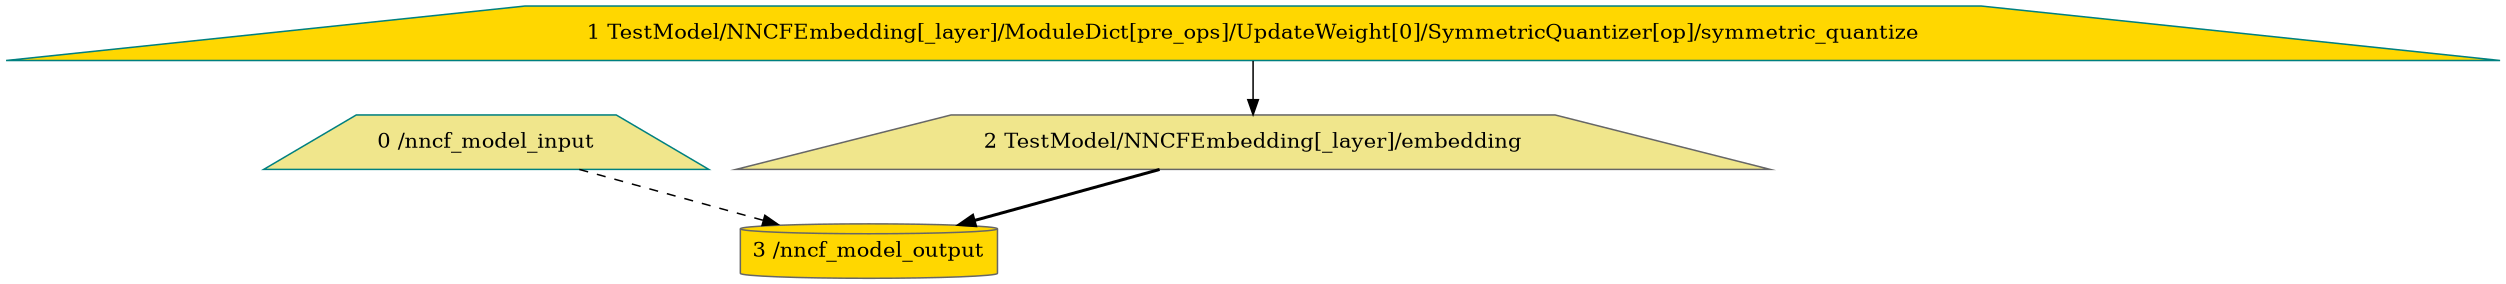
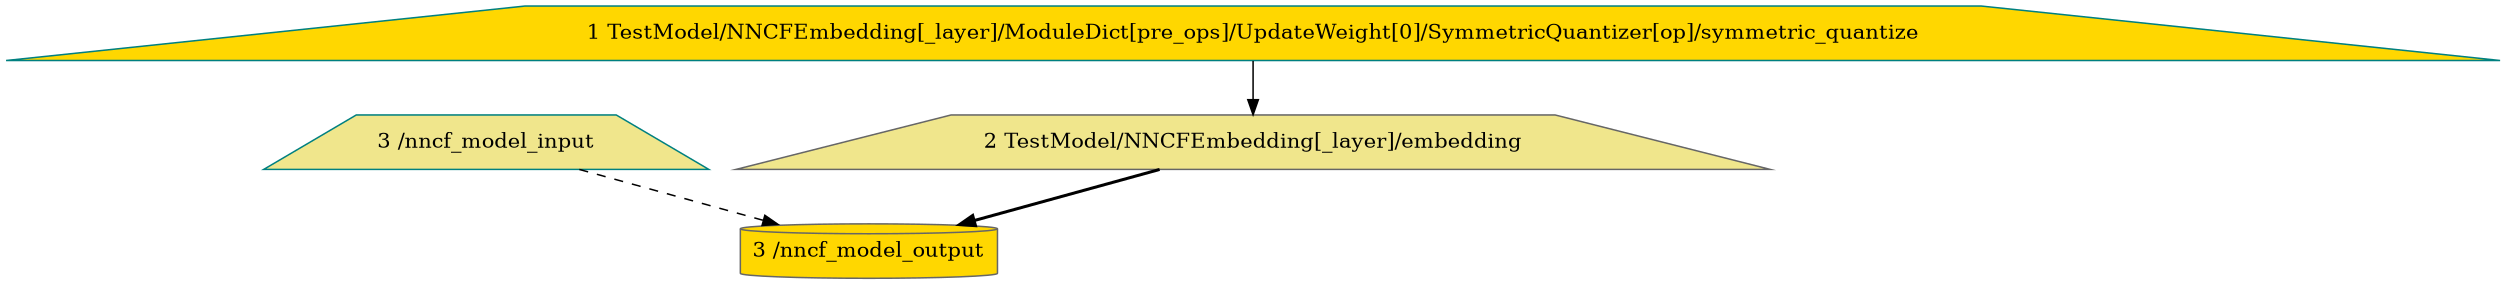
(486, 142) -> (486, 142)
